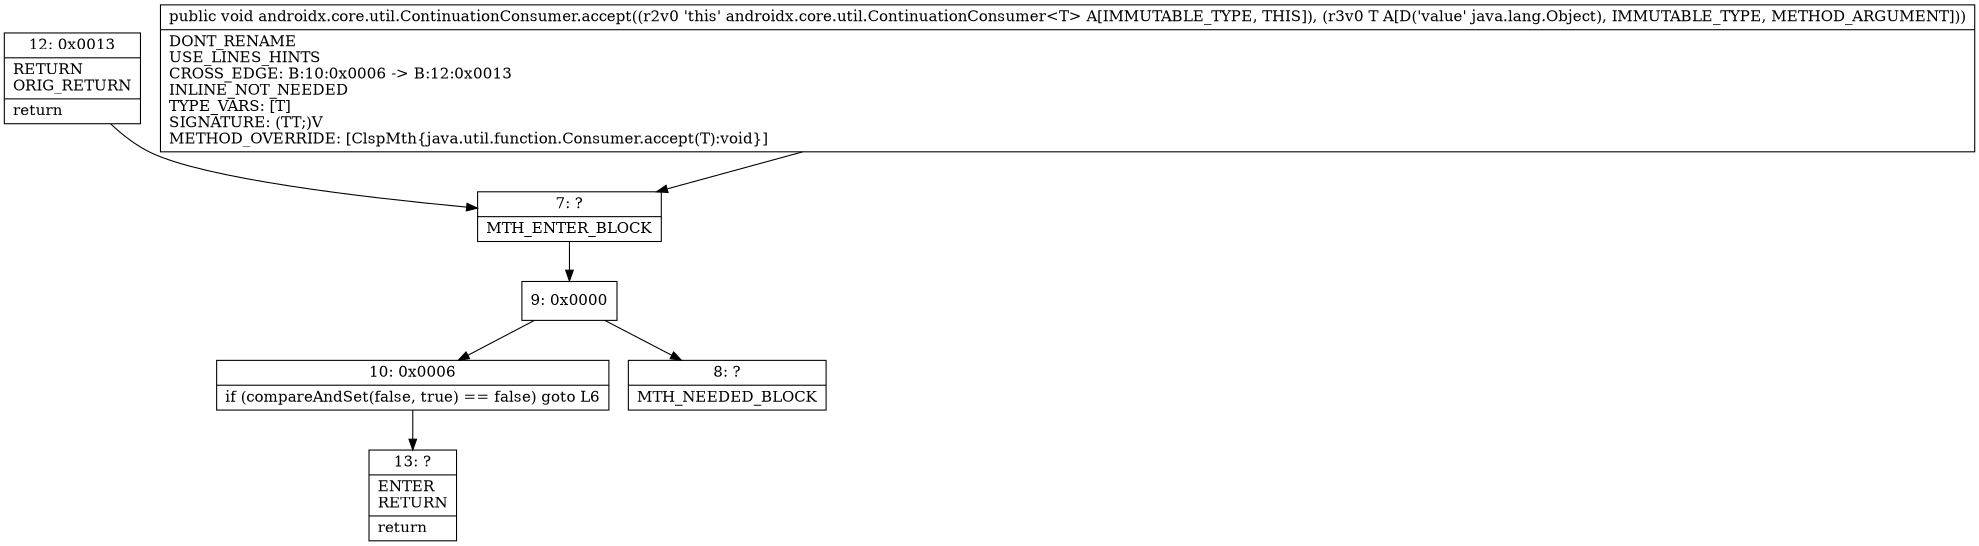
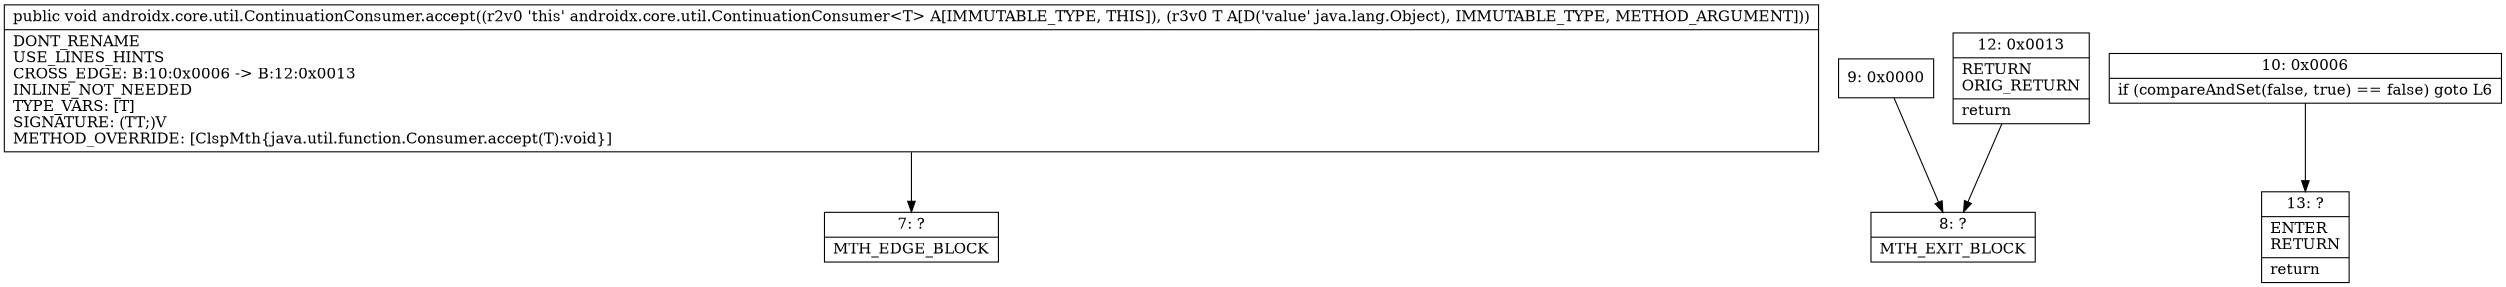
(283, 185) -> (1985, 163)
(569, 229) -> (911, 249)
(569, 256) -> none
(501, 338) -> none
(727, 397) -> (1953, 249)
